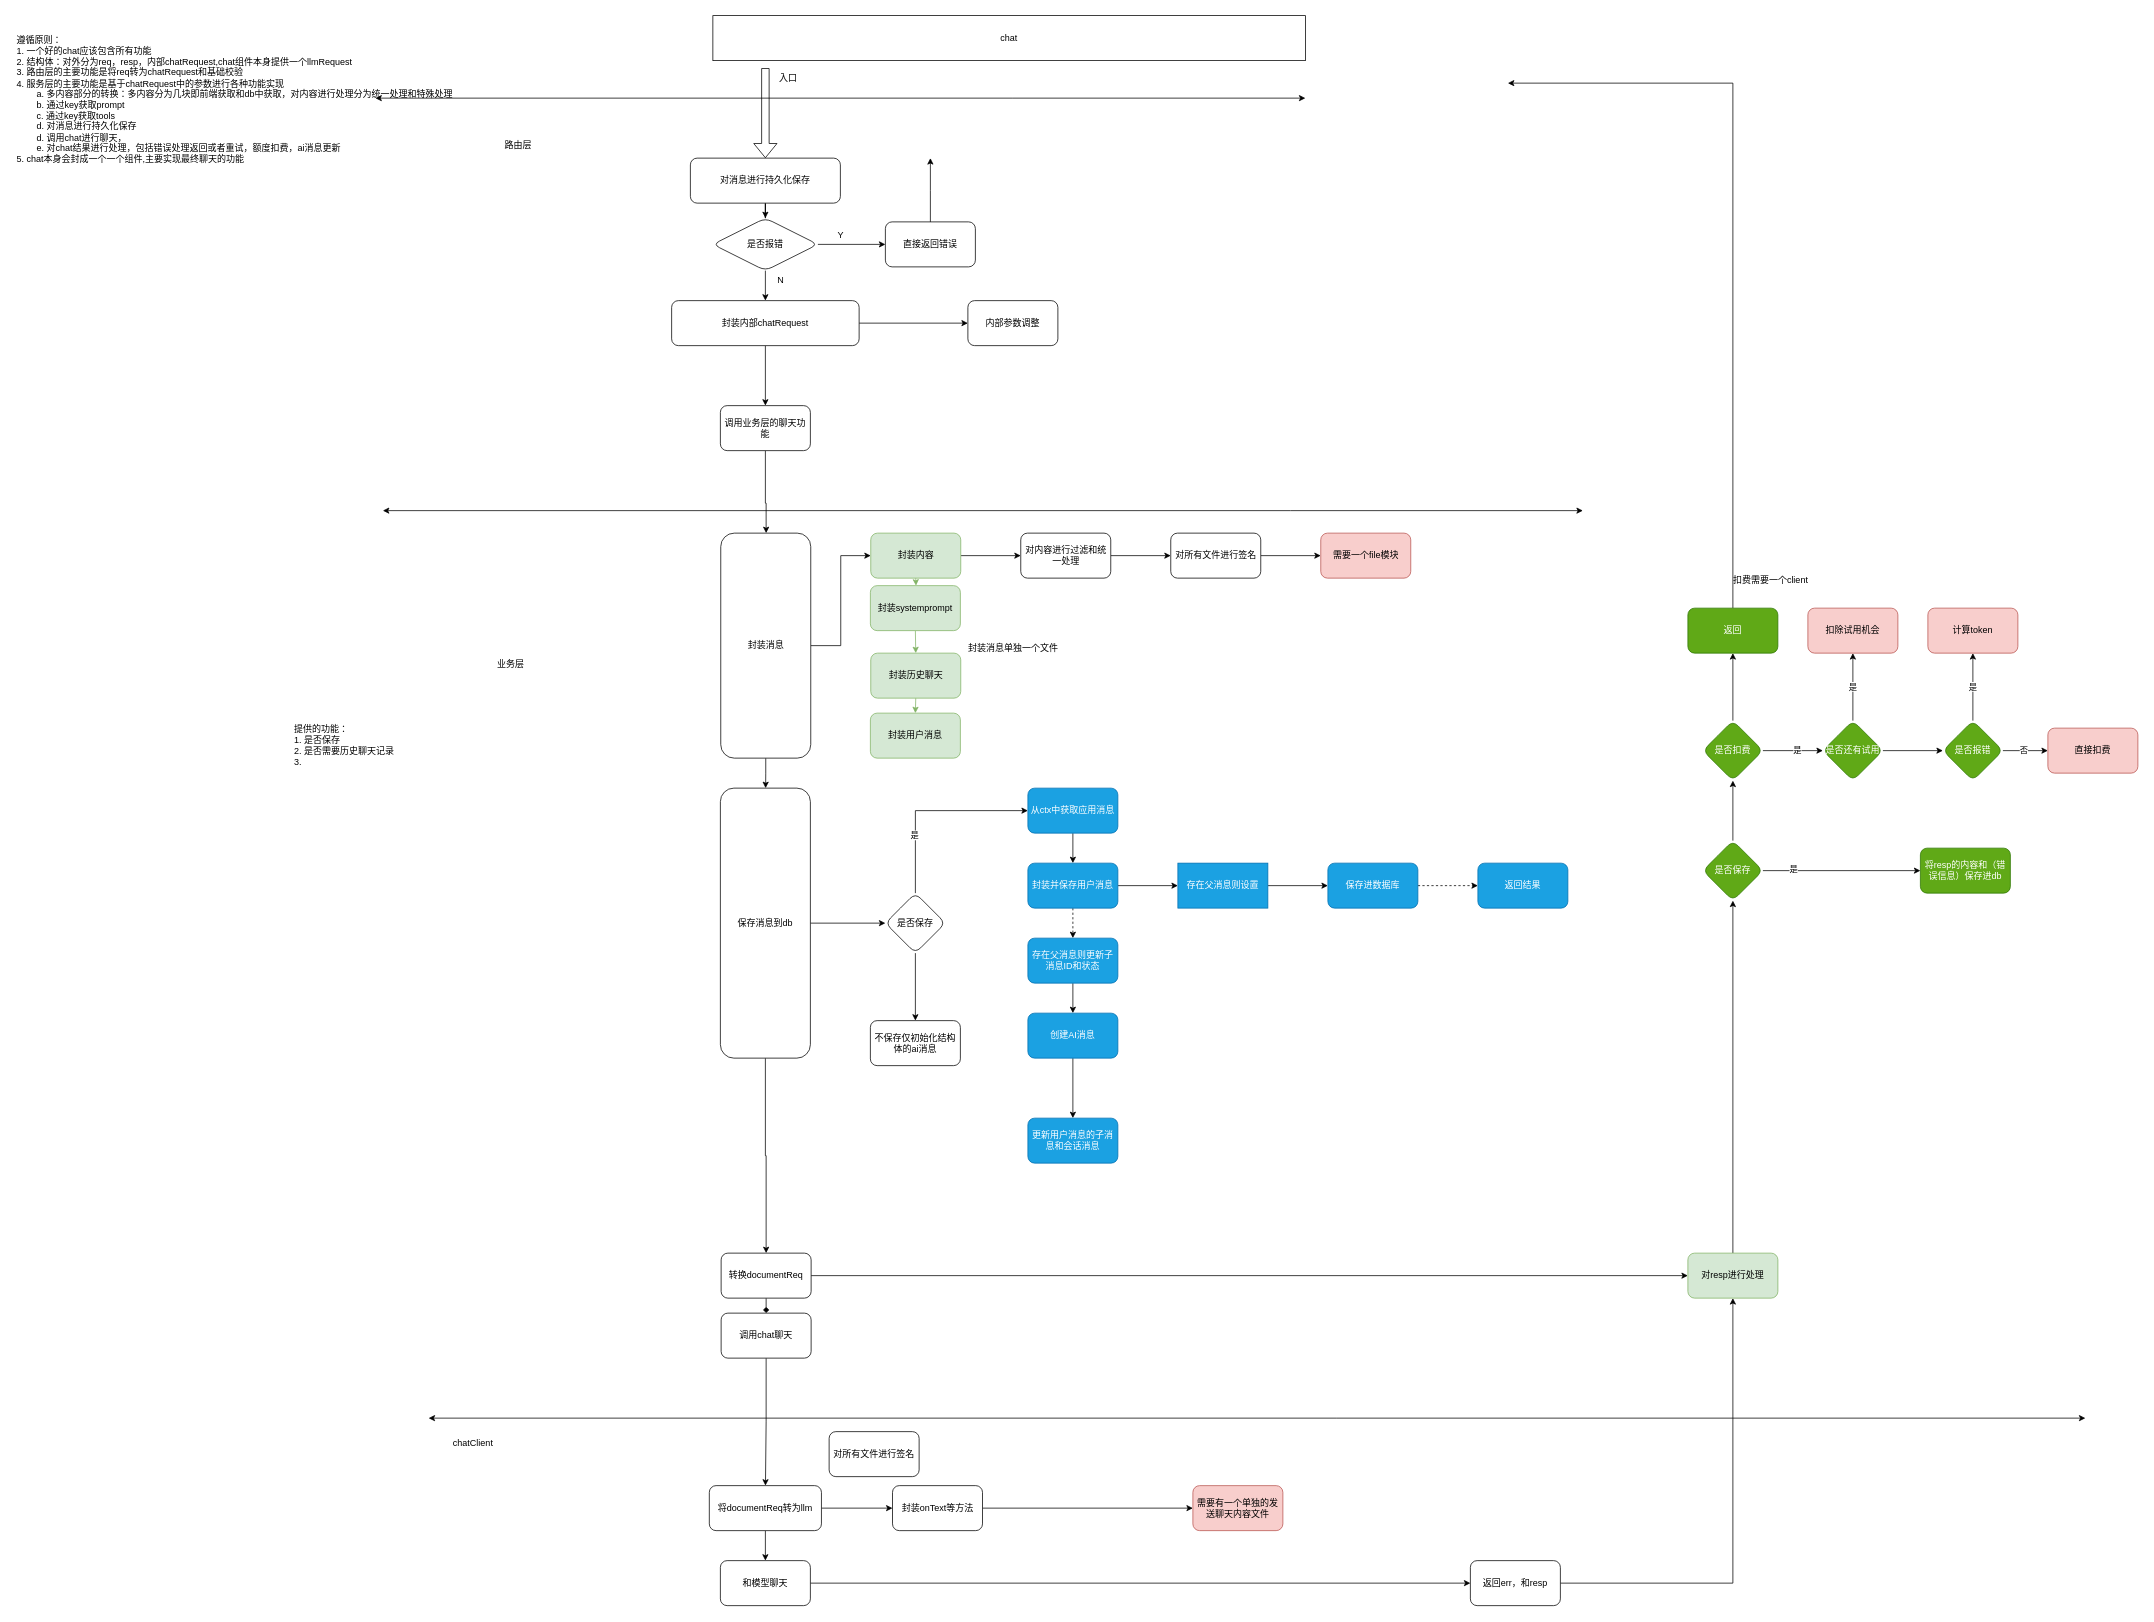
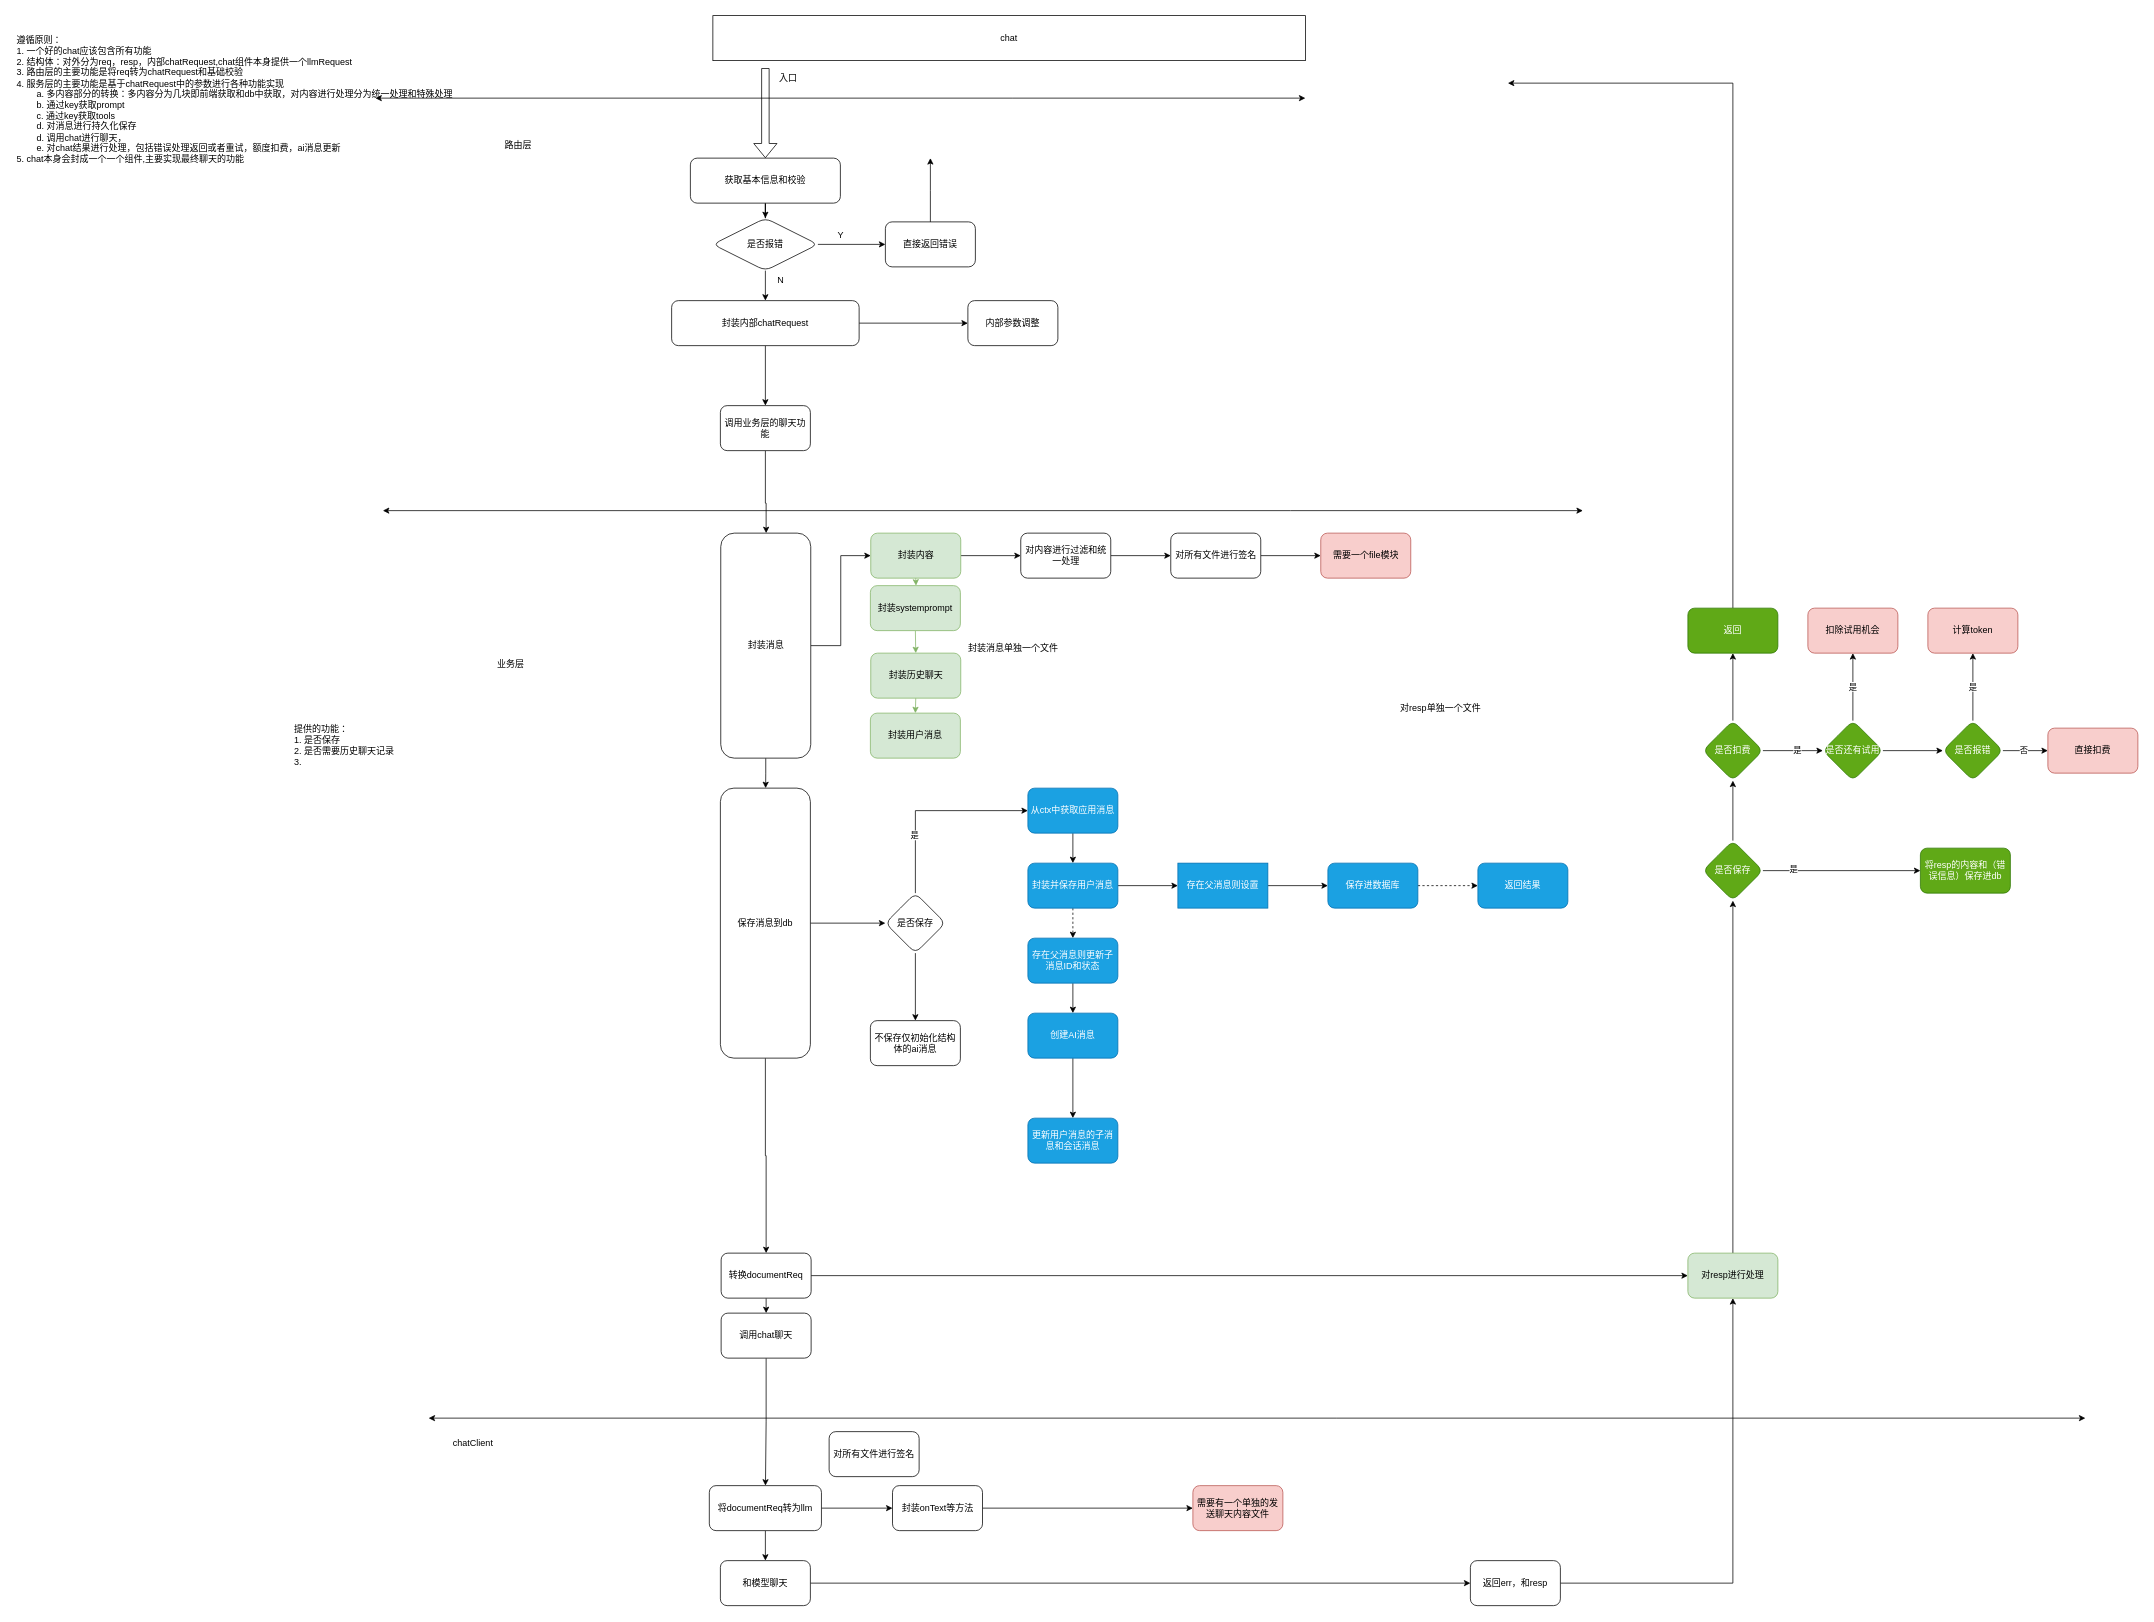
(765, 180) -> (765, 180)
(1770, 580) -> none
none -> (1440, 708)
(766, 1306) -> (766, 1306)
